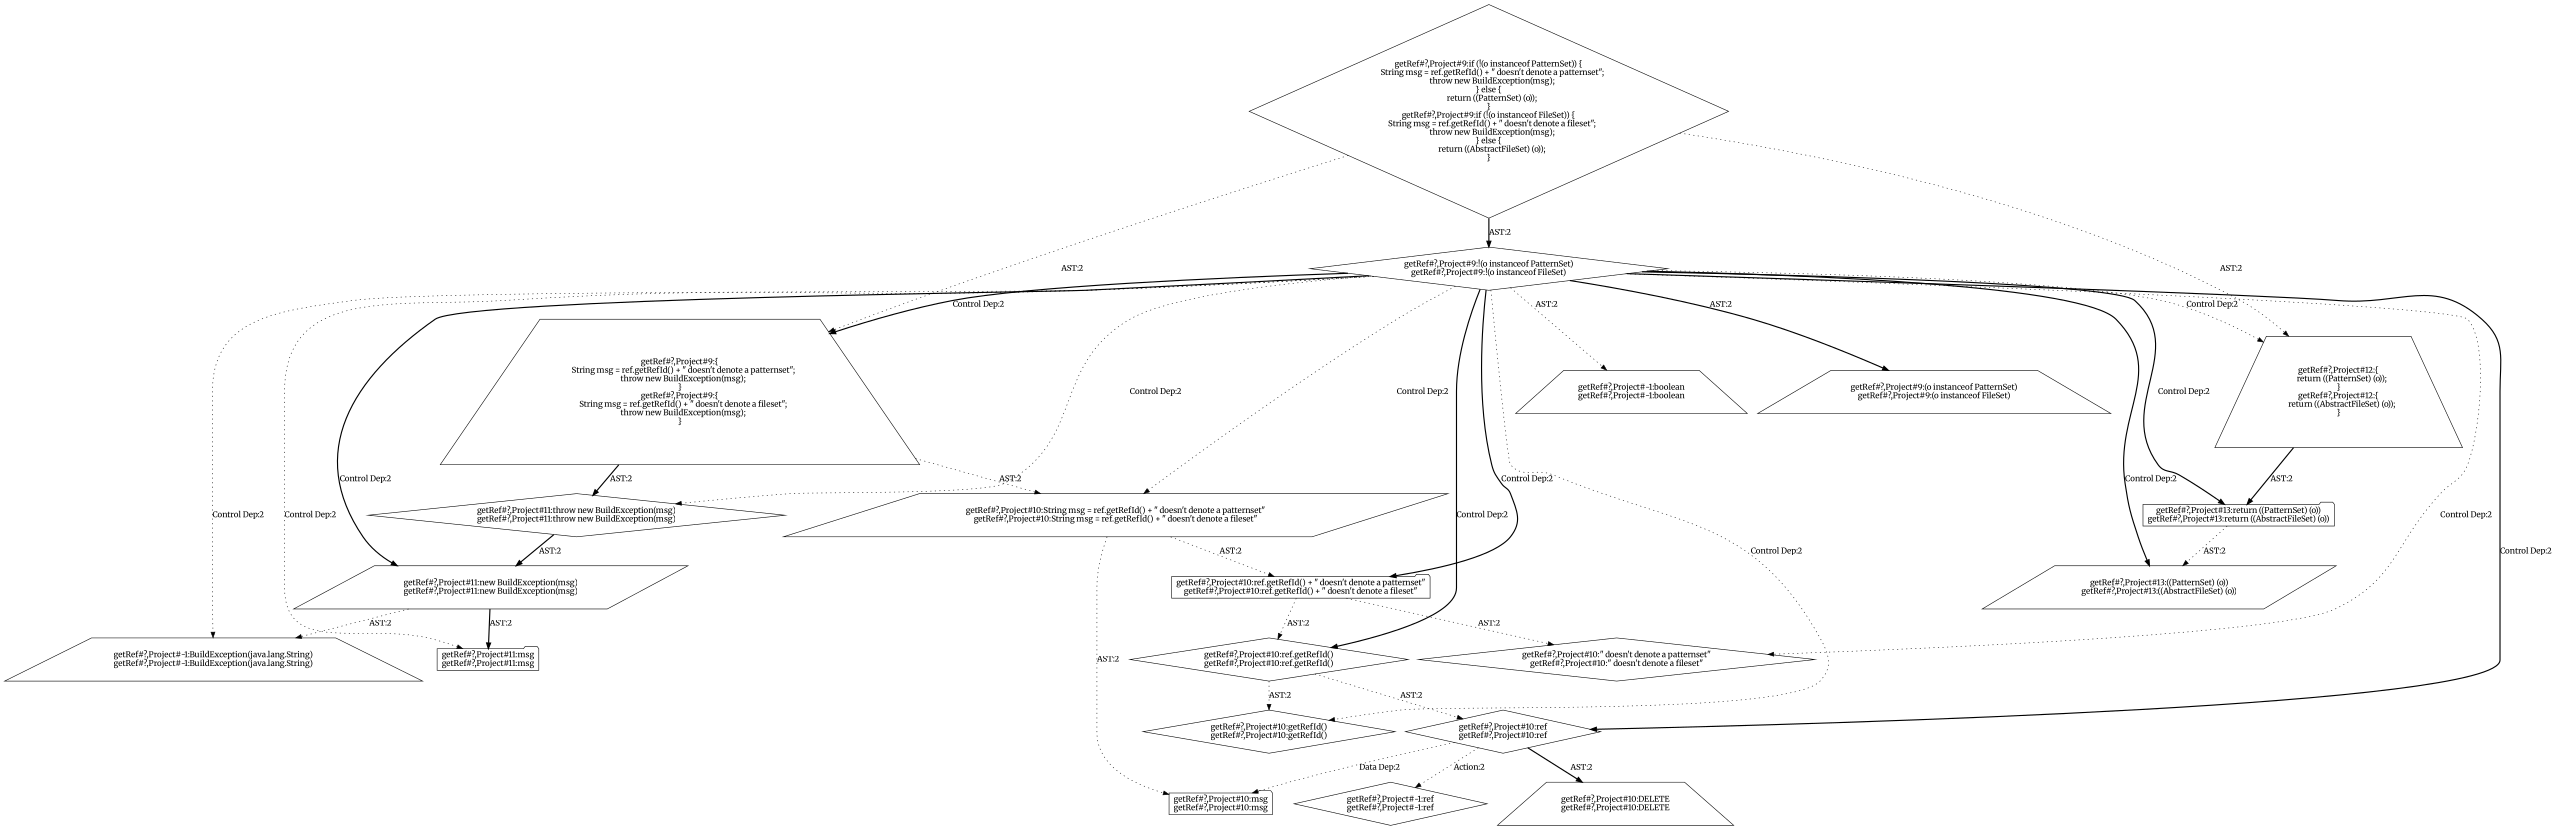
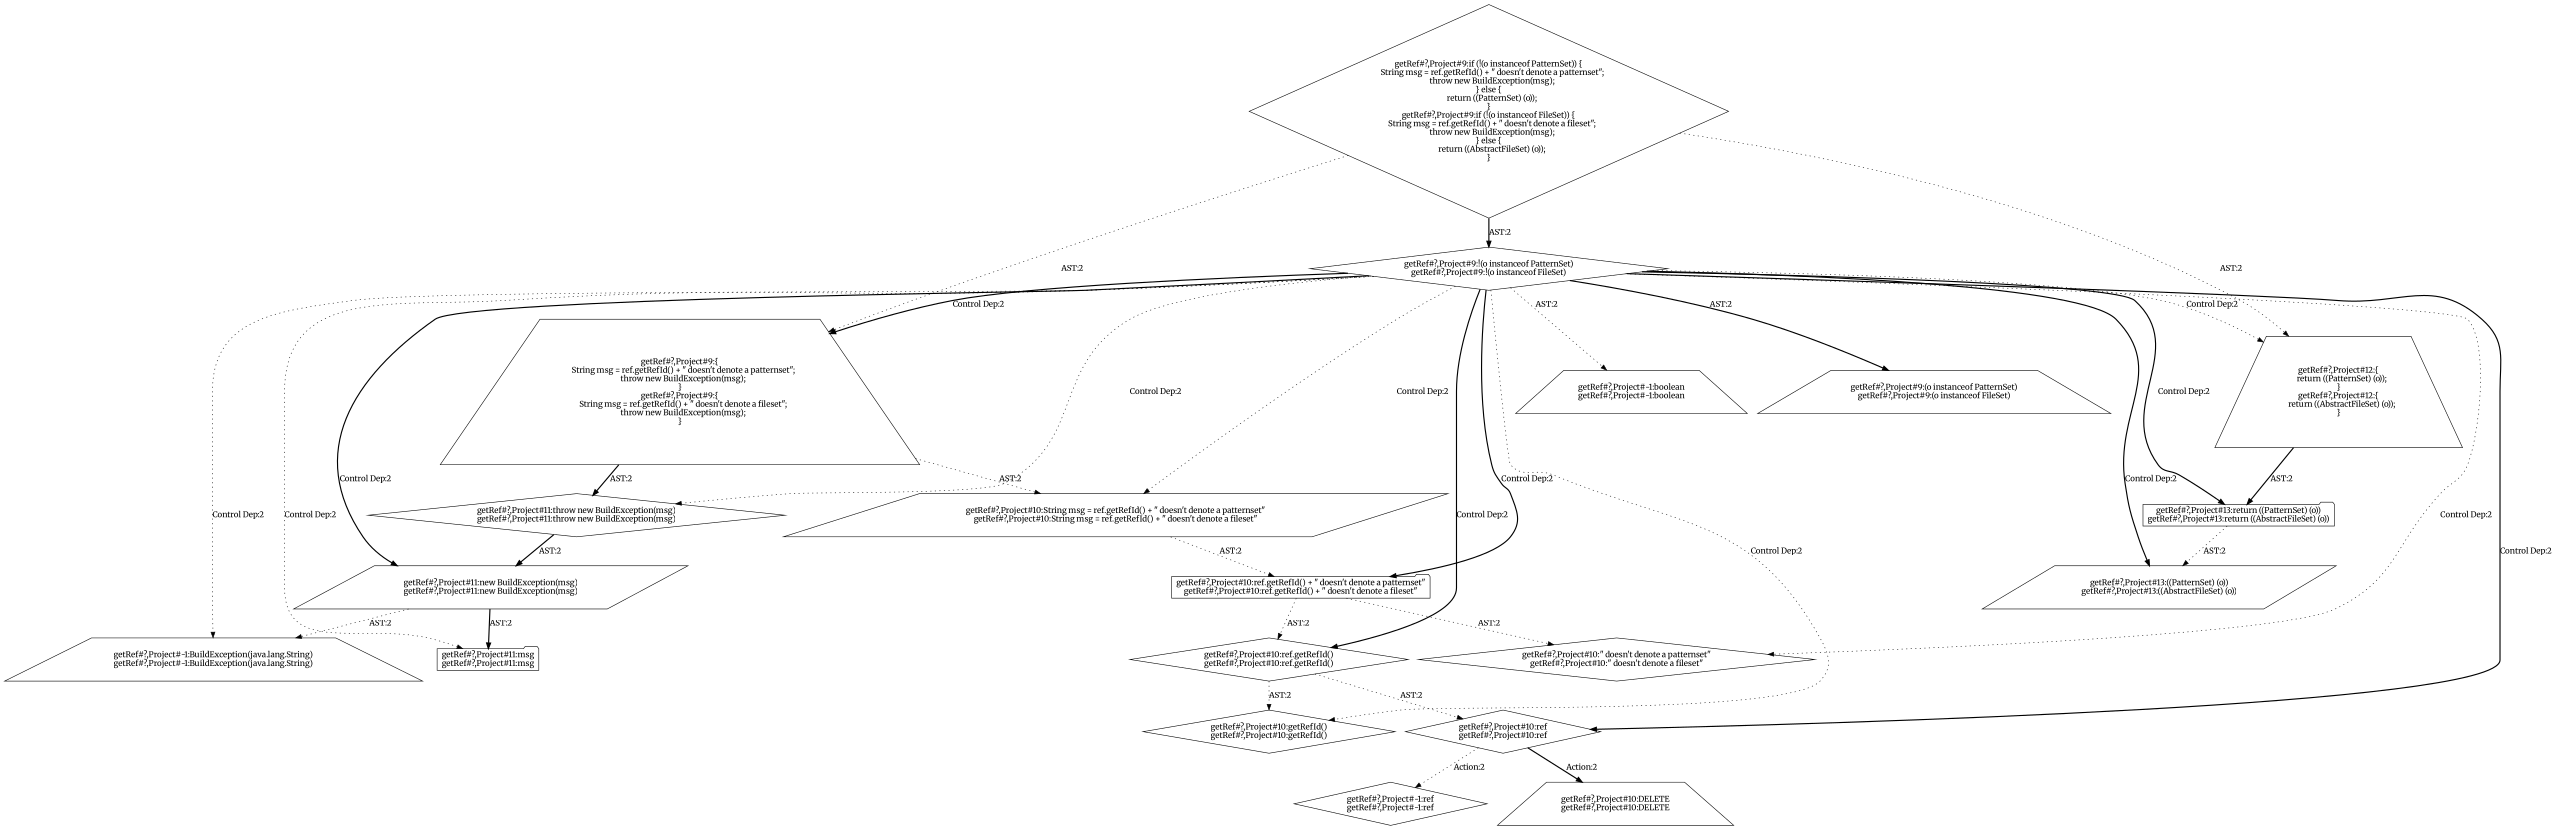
(1582, 768) -> (1582, 768)
(1221, 804) -> none
